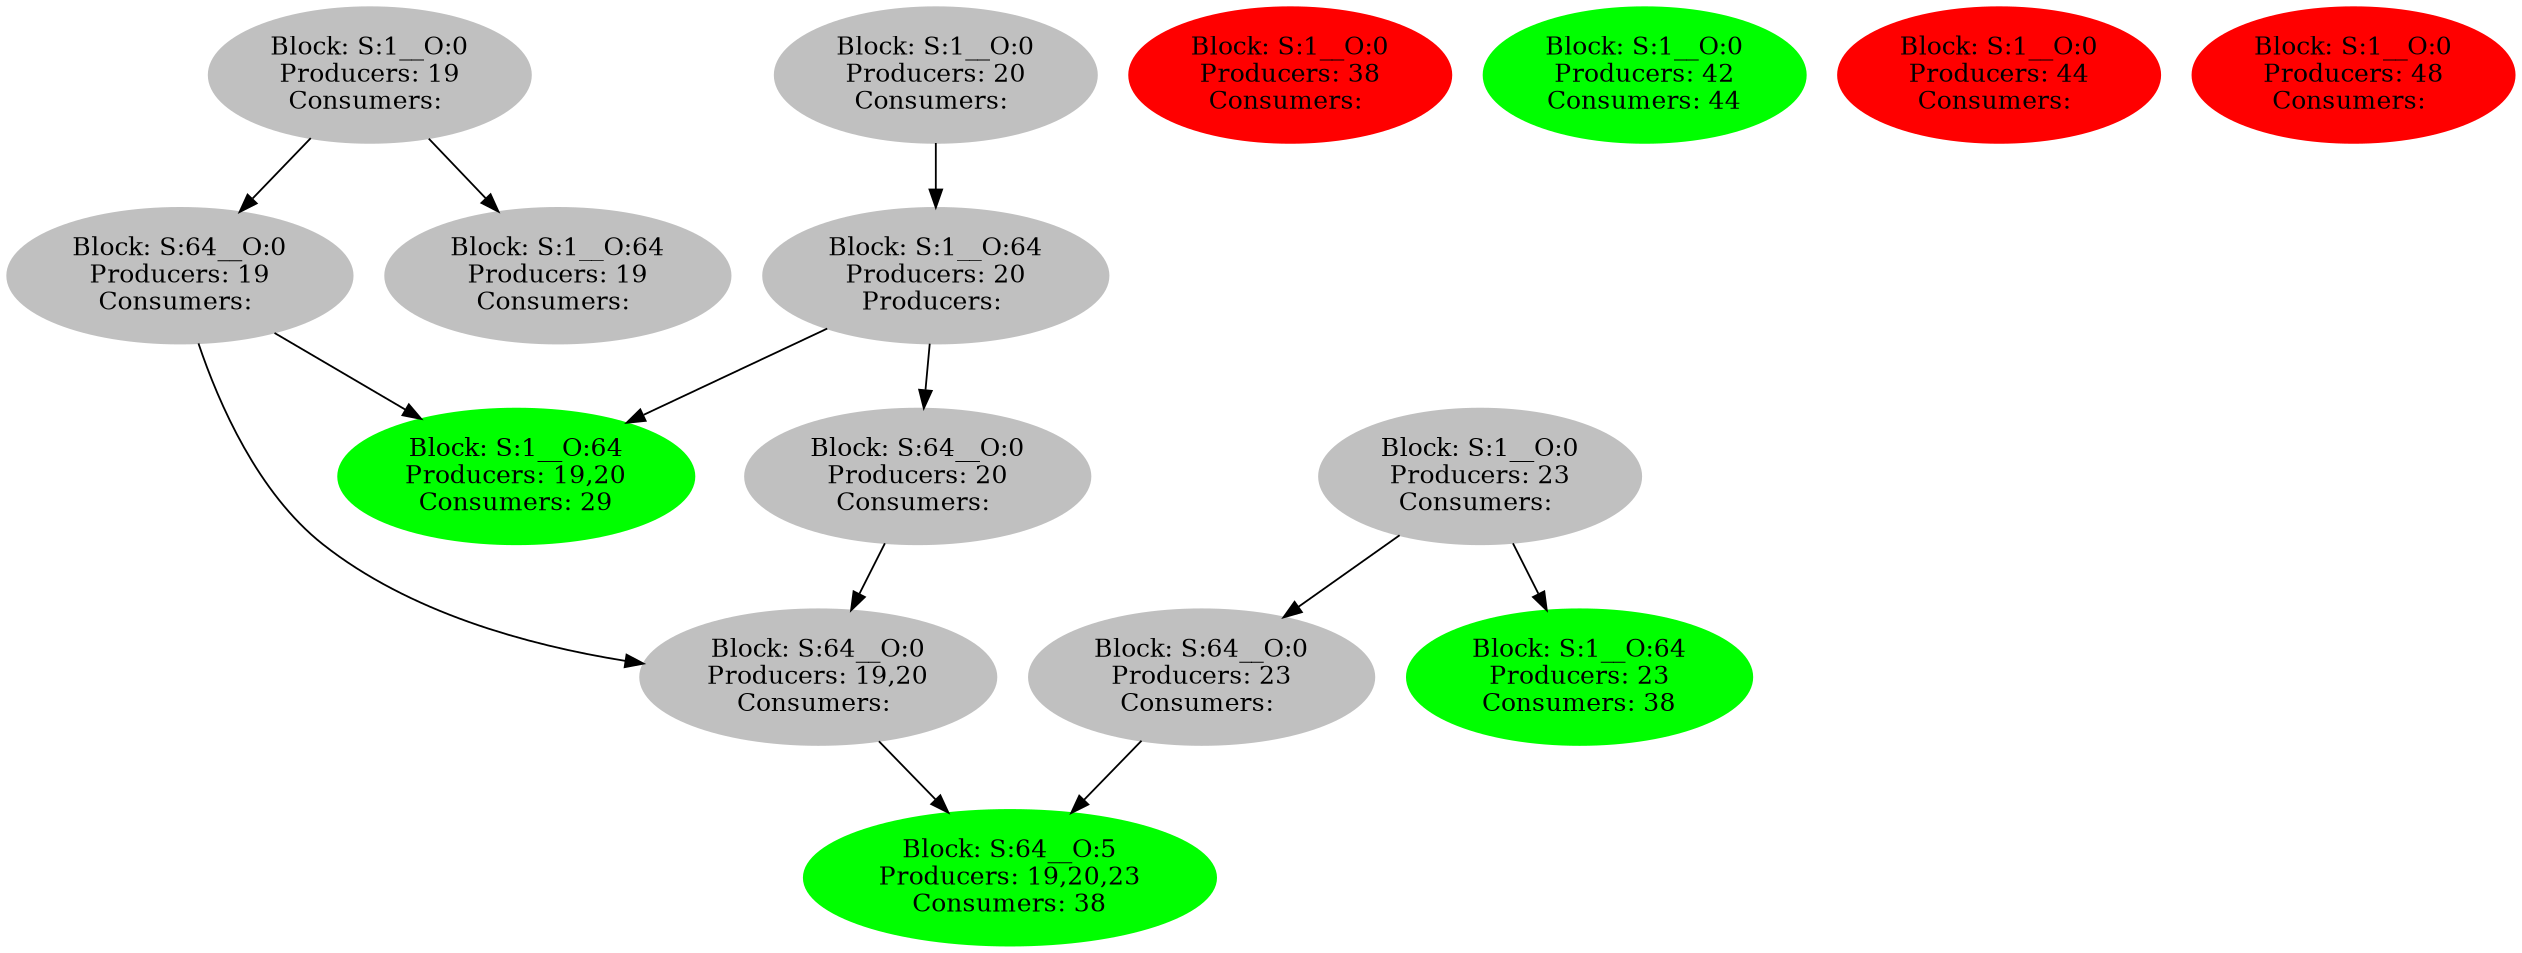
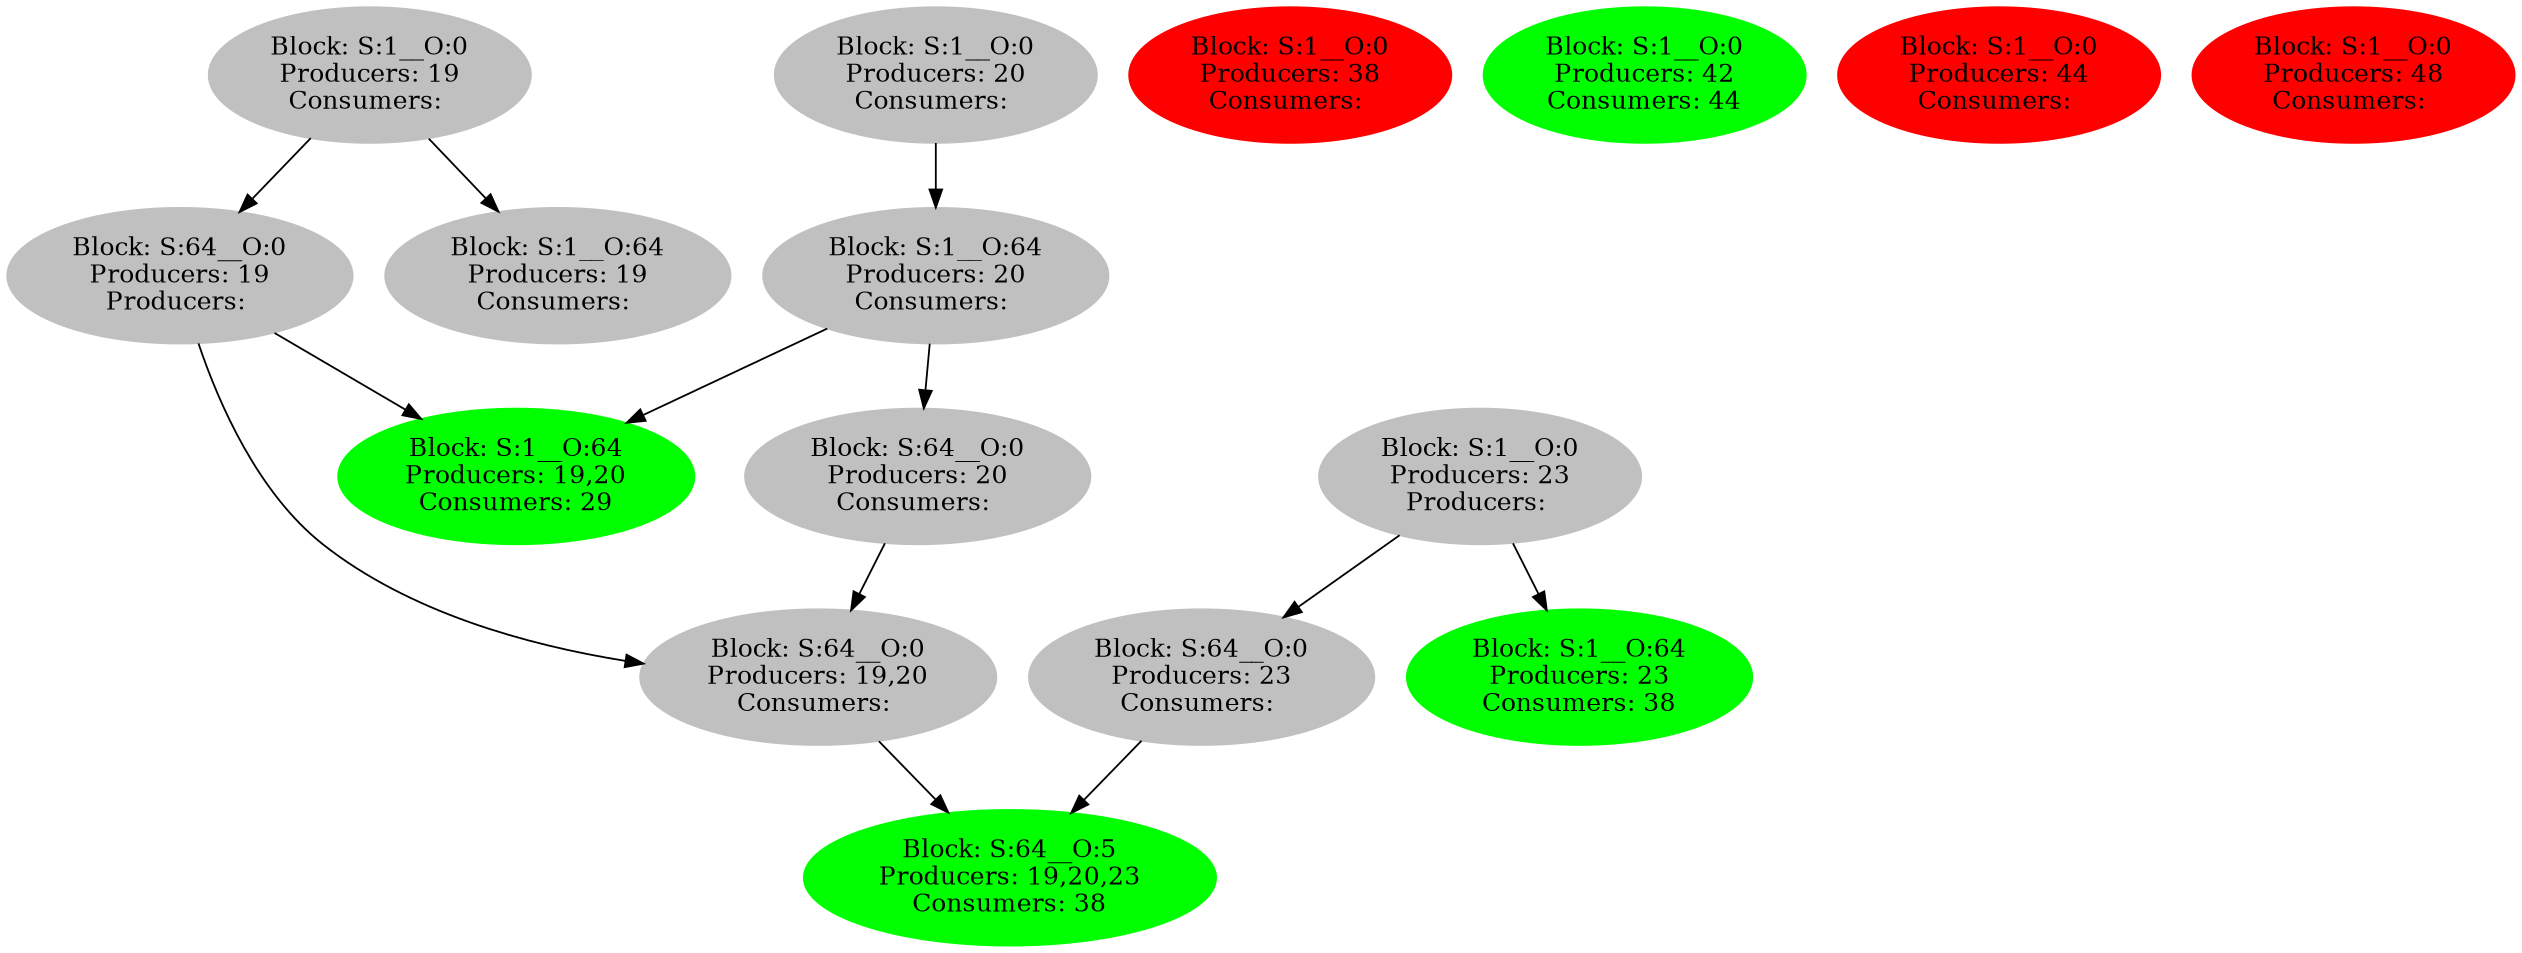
(180, 276) -> (180, 276)
(936, 276) -> (936, 276)
(1480, 476) -> (1480, 476)
